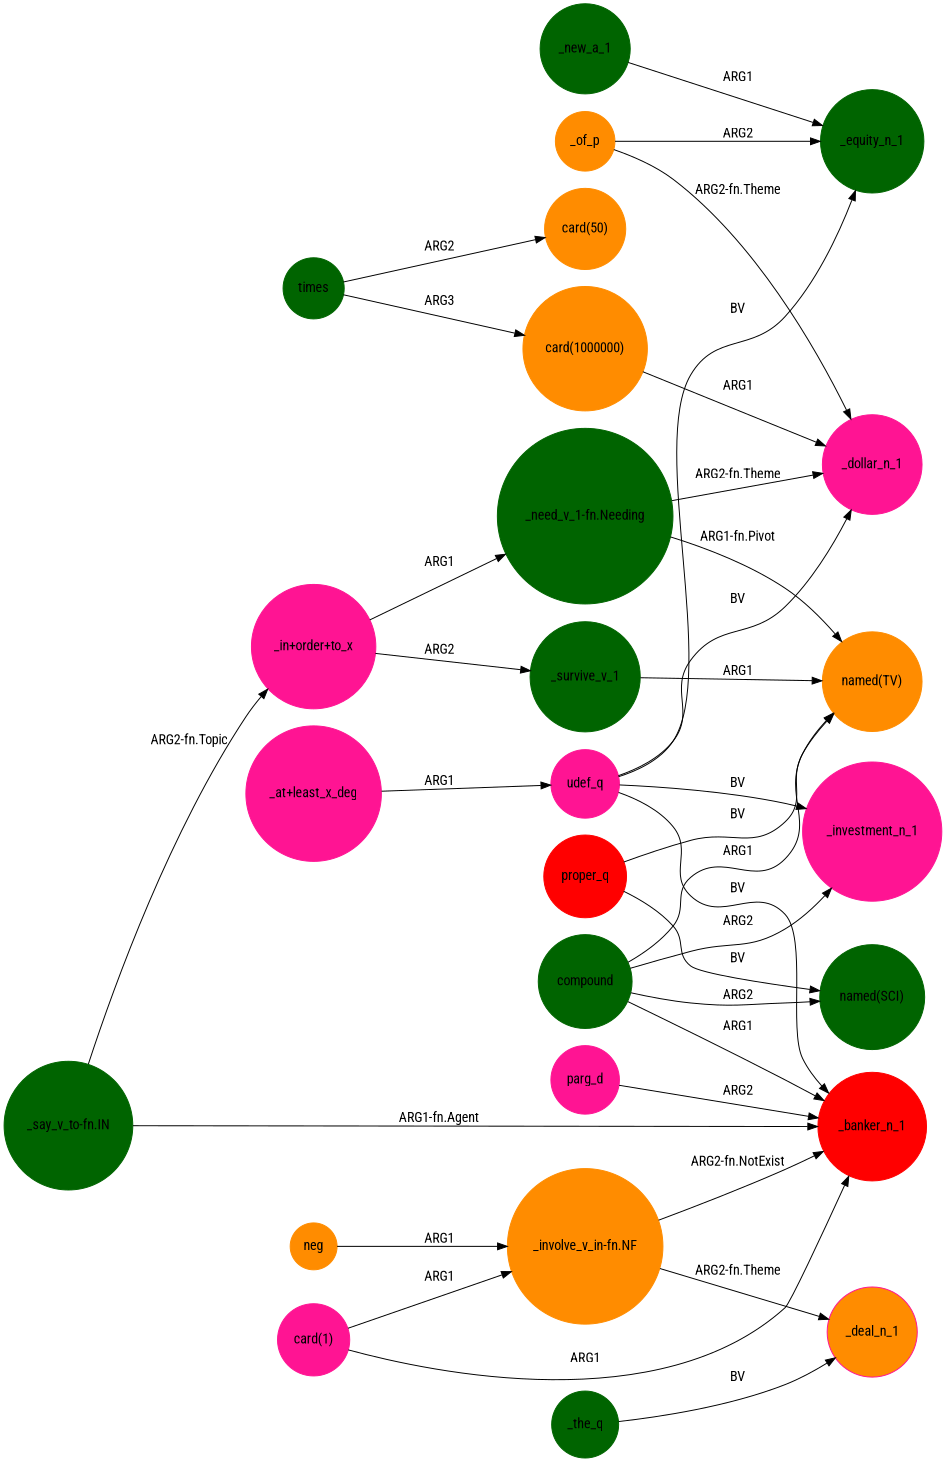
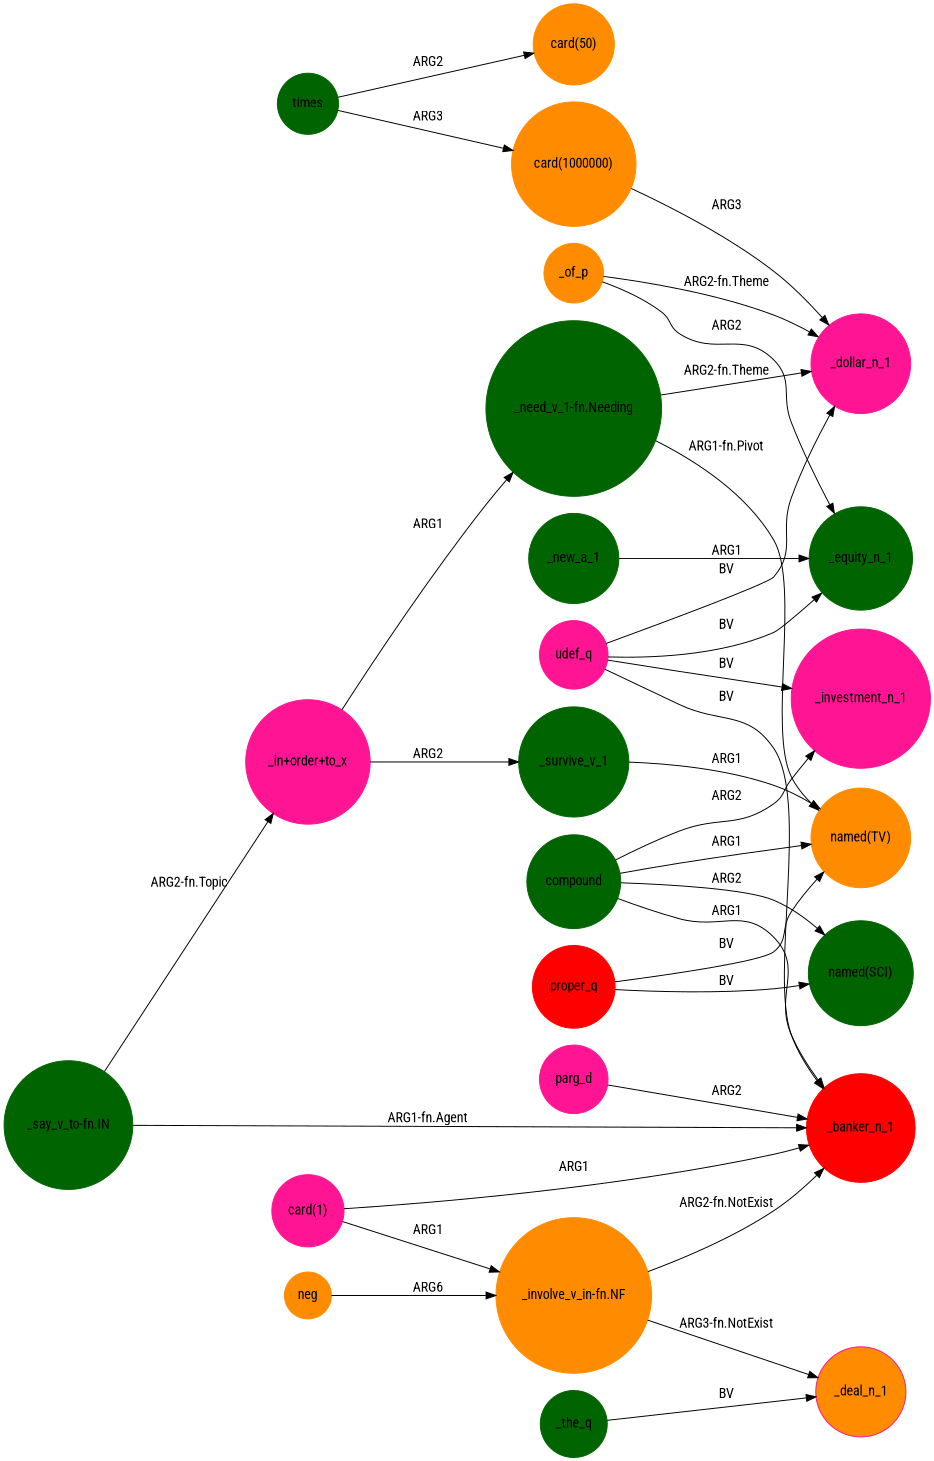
(738, 386) -> (726, 206)
(314, 794) -> none
(439, 1239) -> (428, 1288)
(738, 1271) -> (726, 1324)
